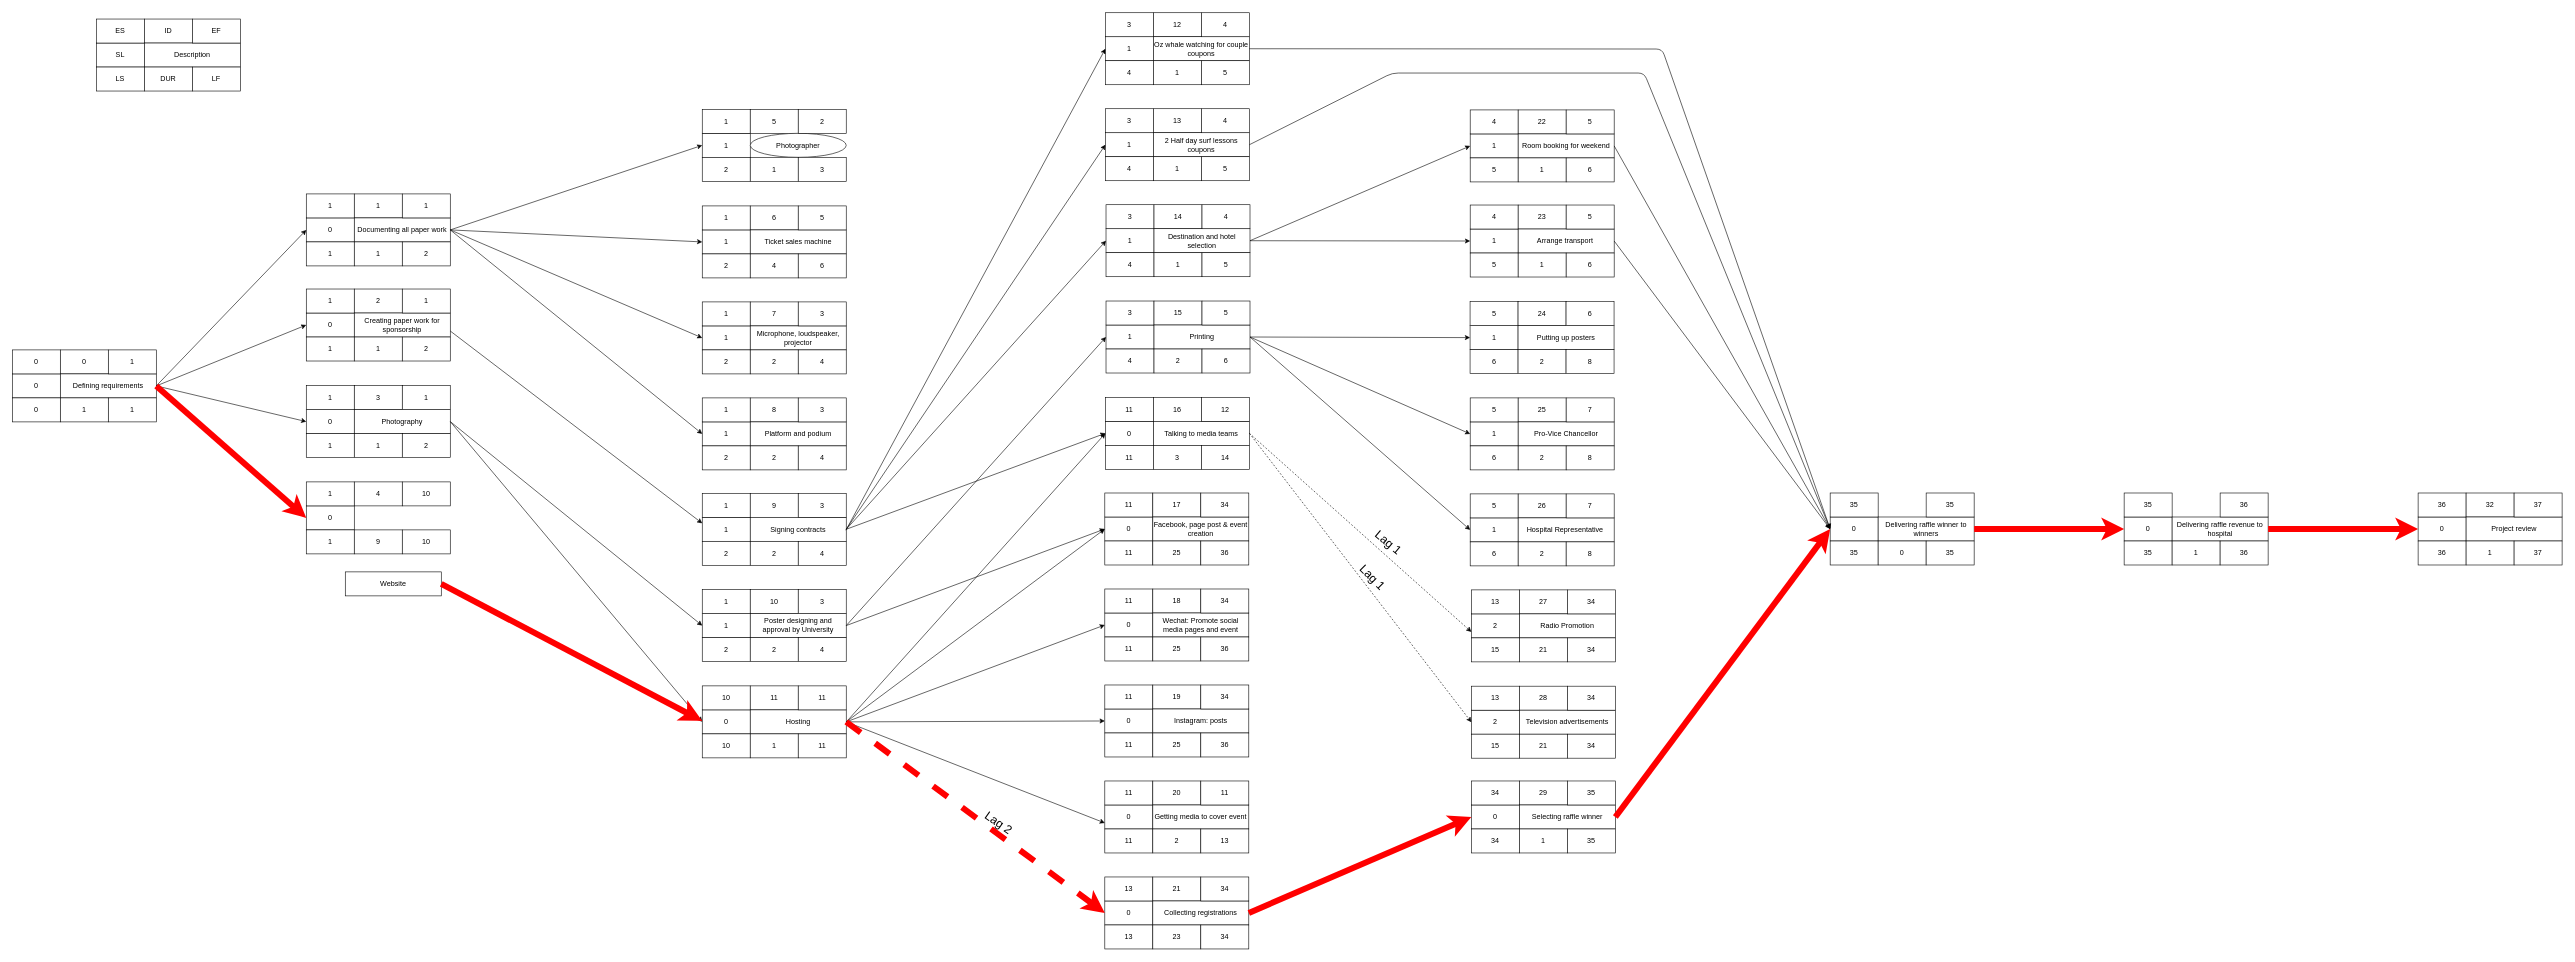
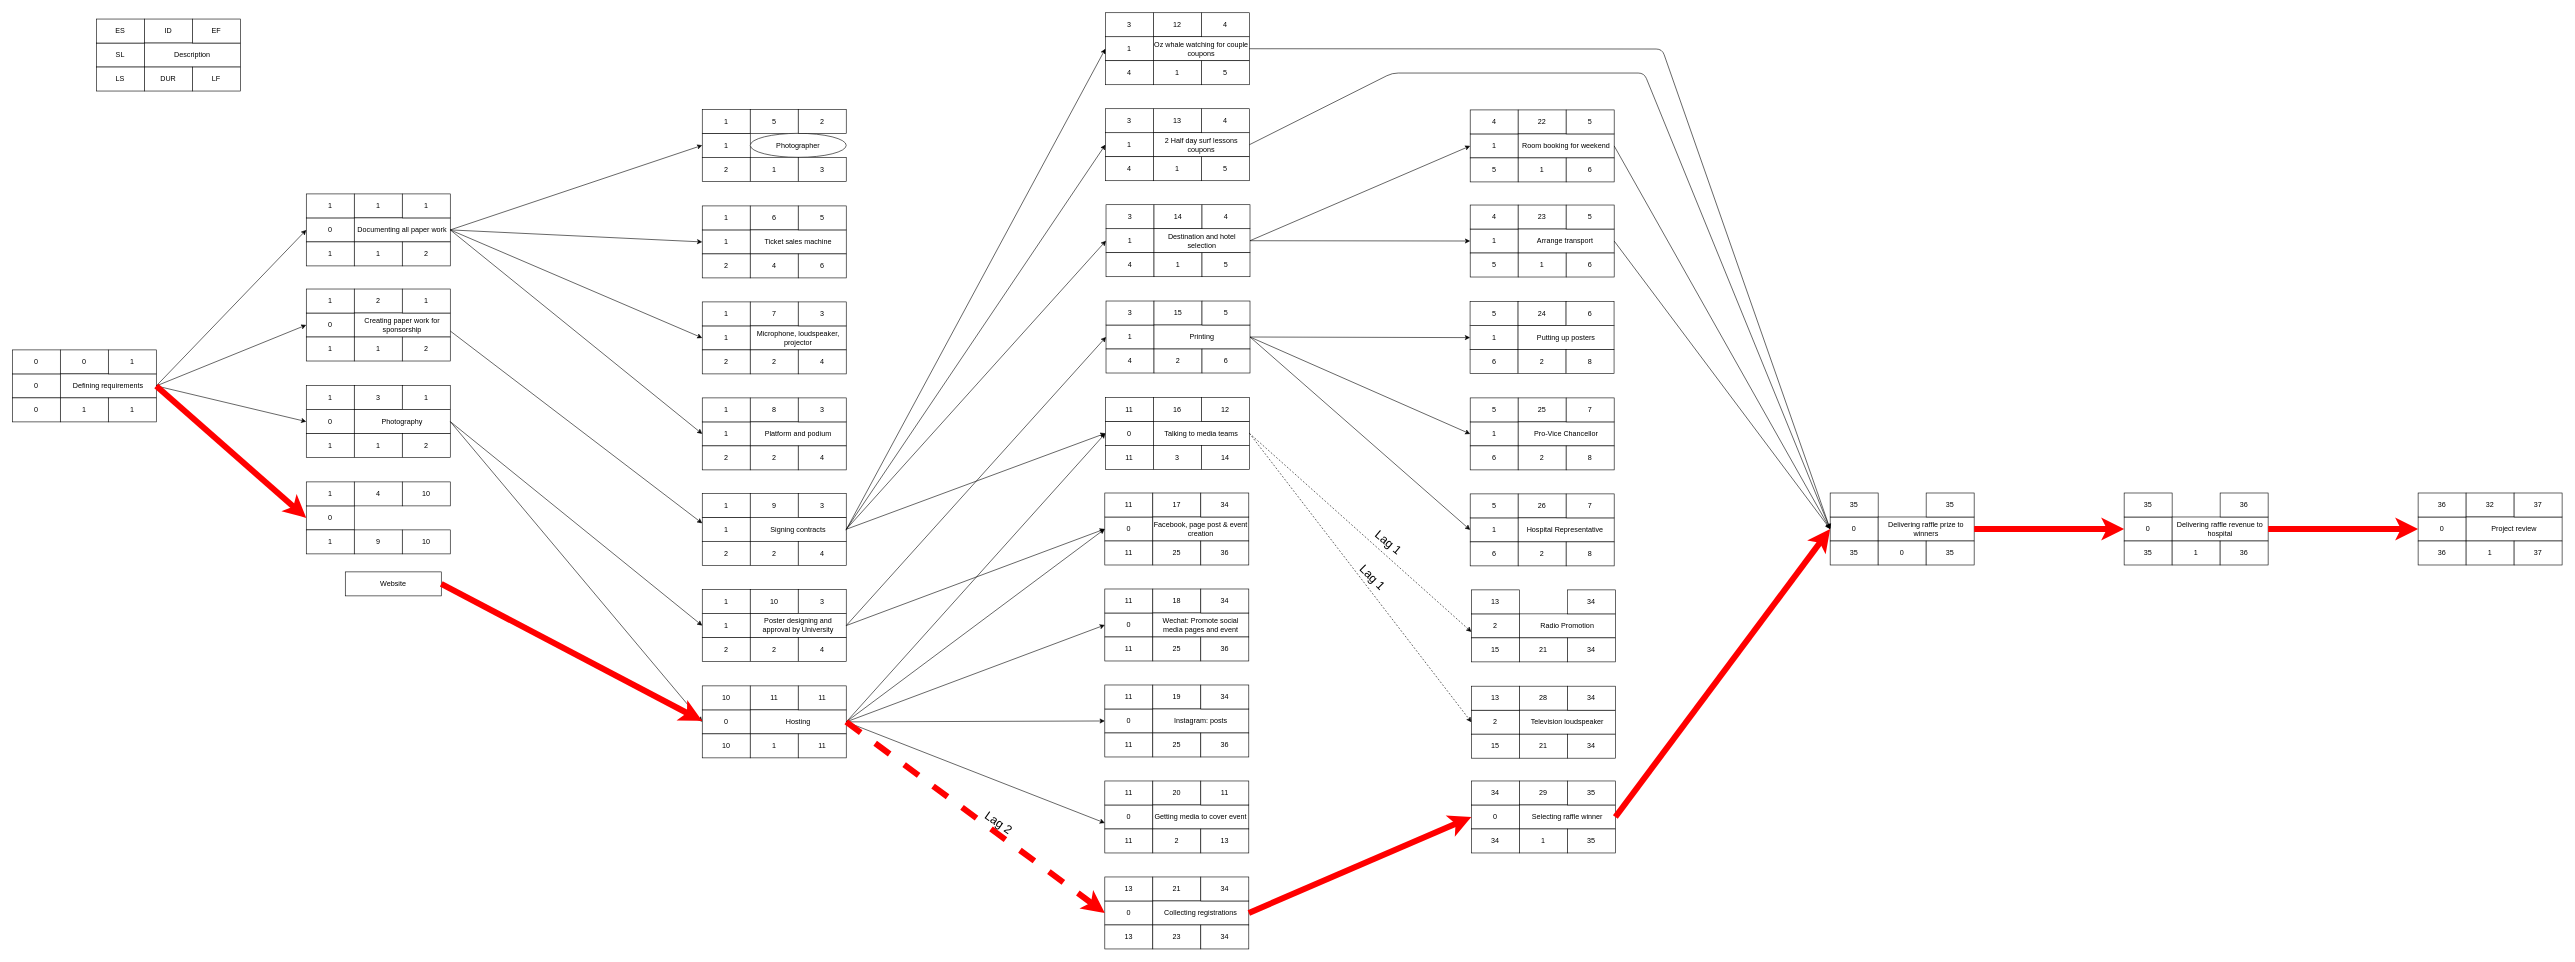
(1926, 529) -> (1926, 529)
(1544, 602) -> none
(1568, 722) -> (1568, 722)
